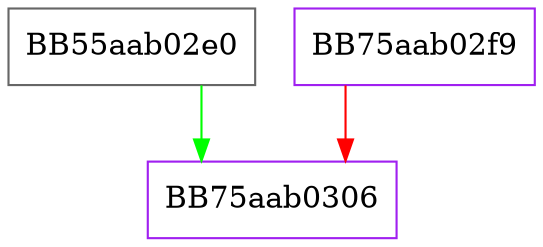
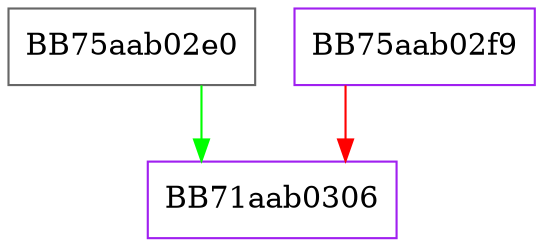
(132, 47) -> (132, 47)
(272, 200) -> (272, 200)
